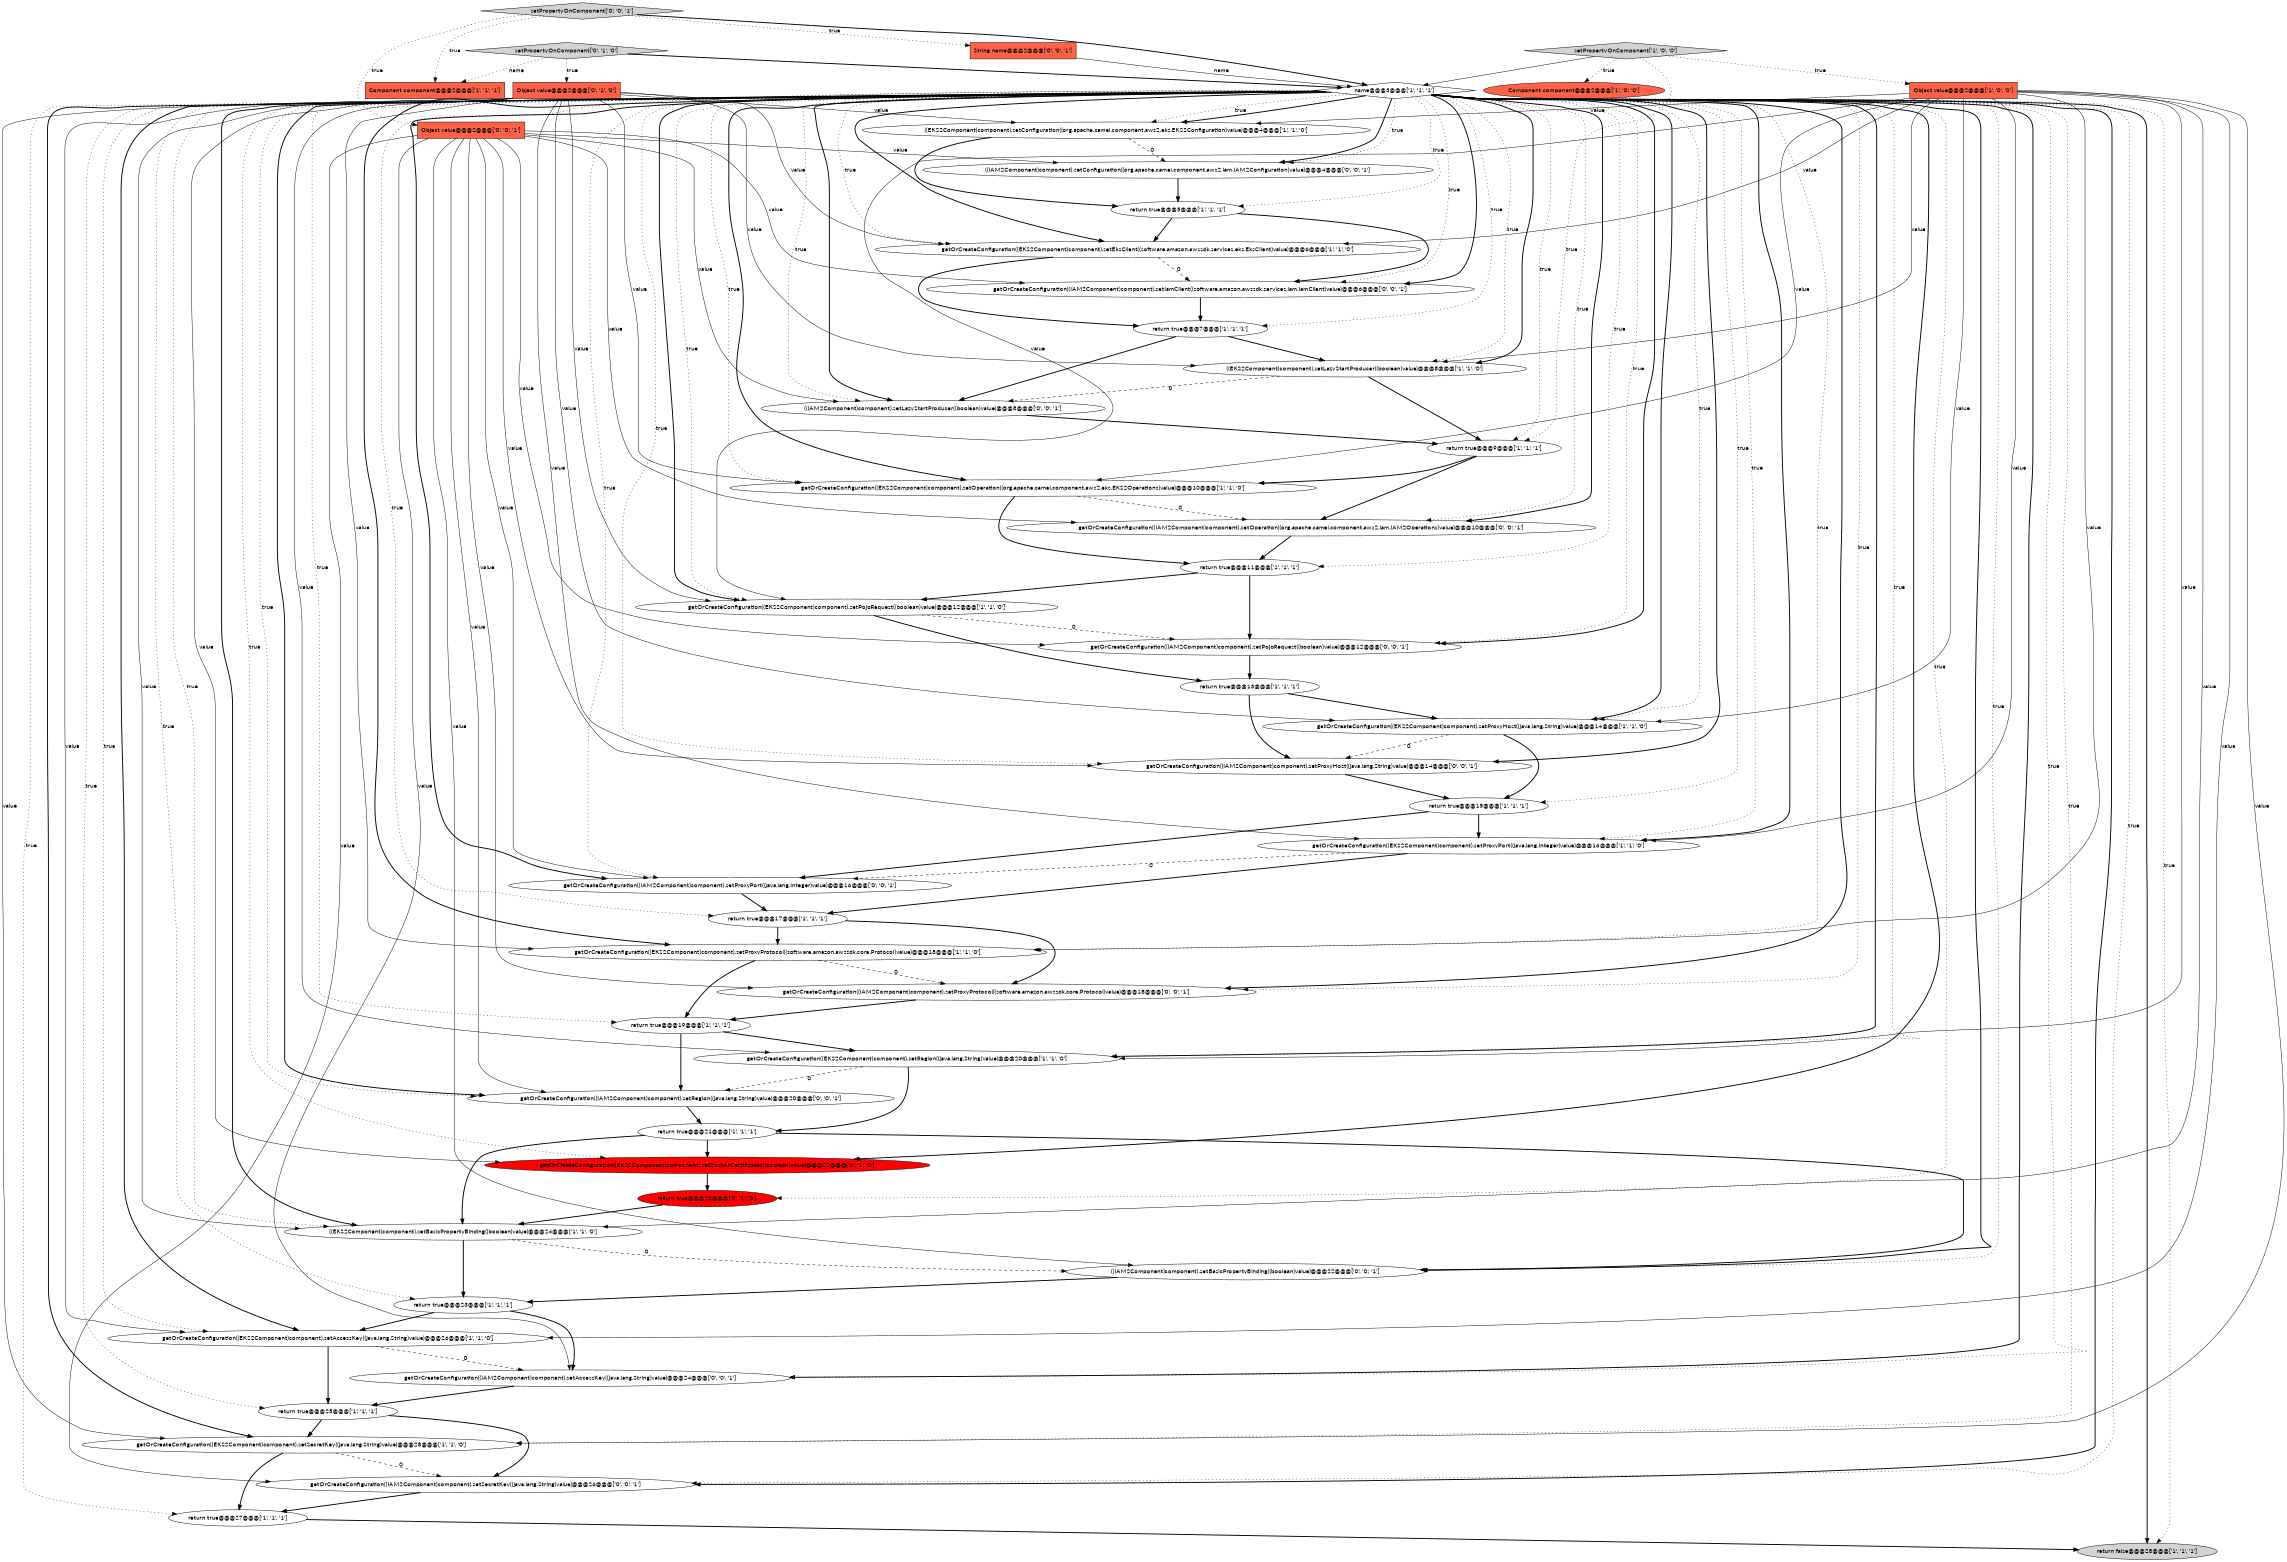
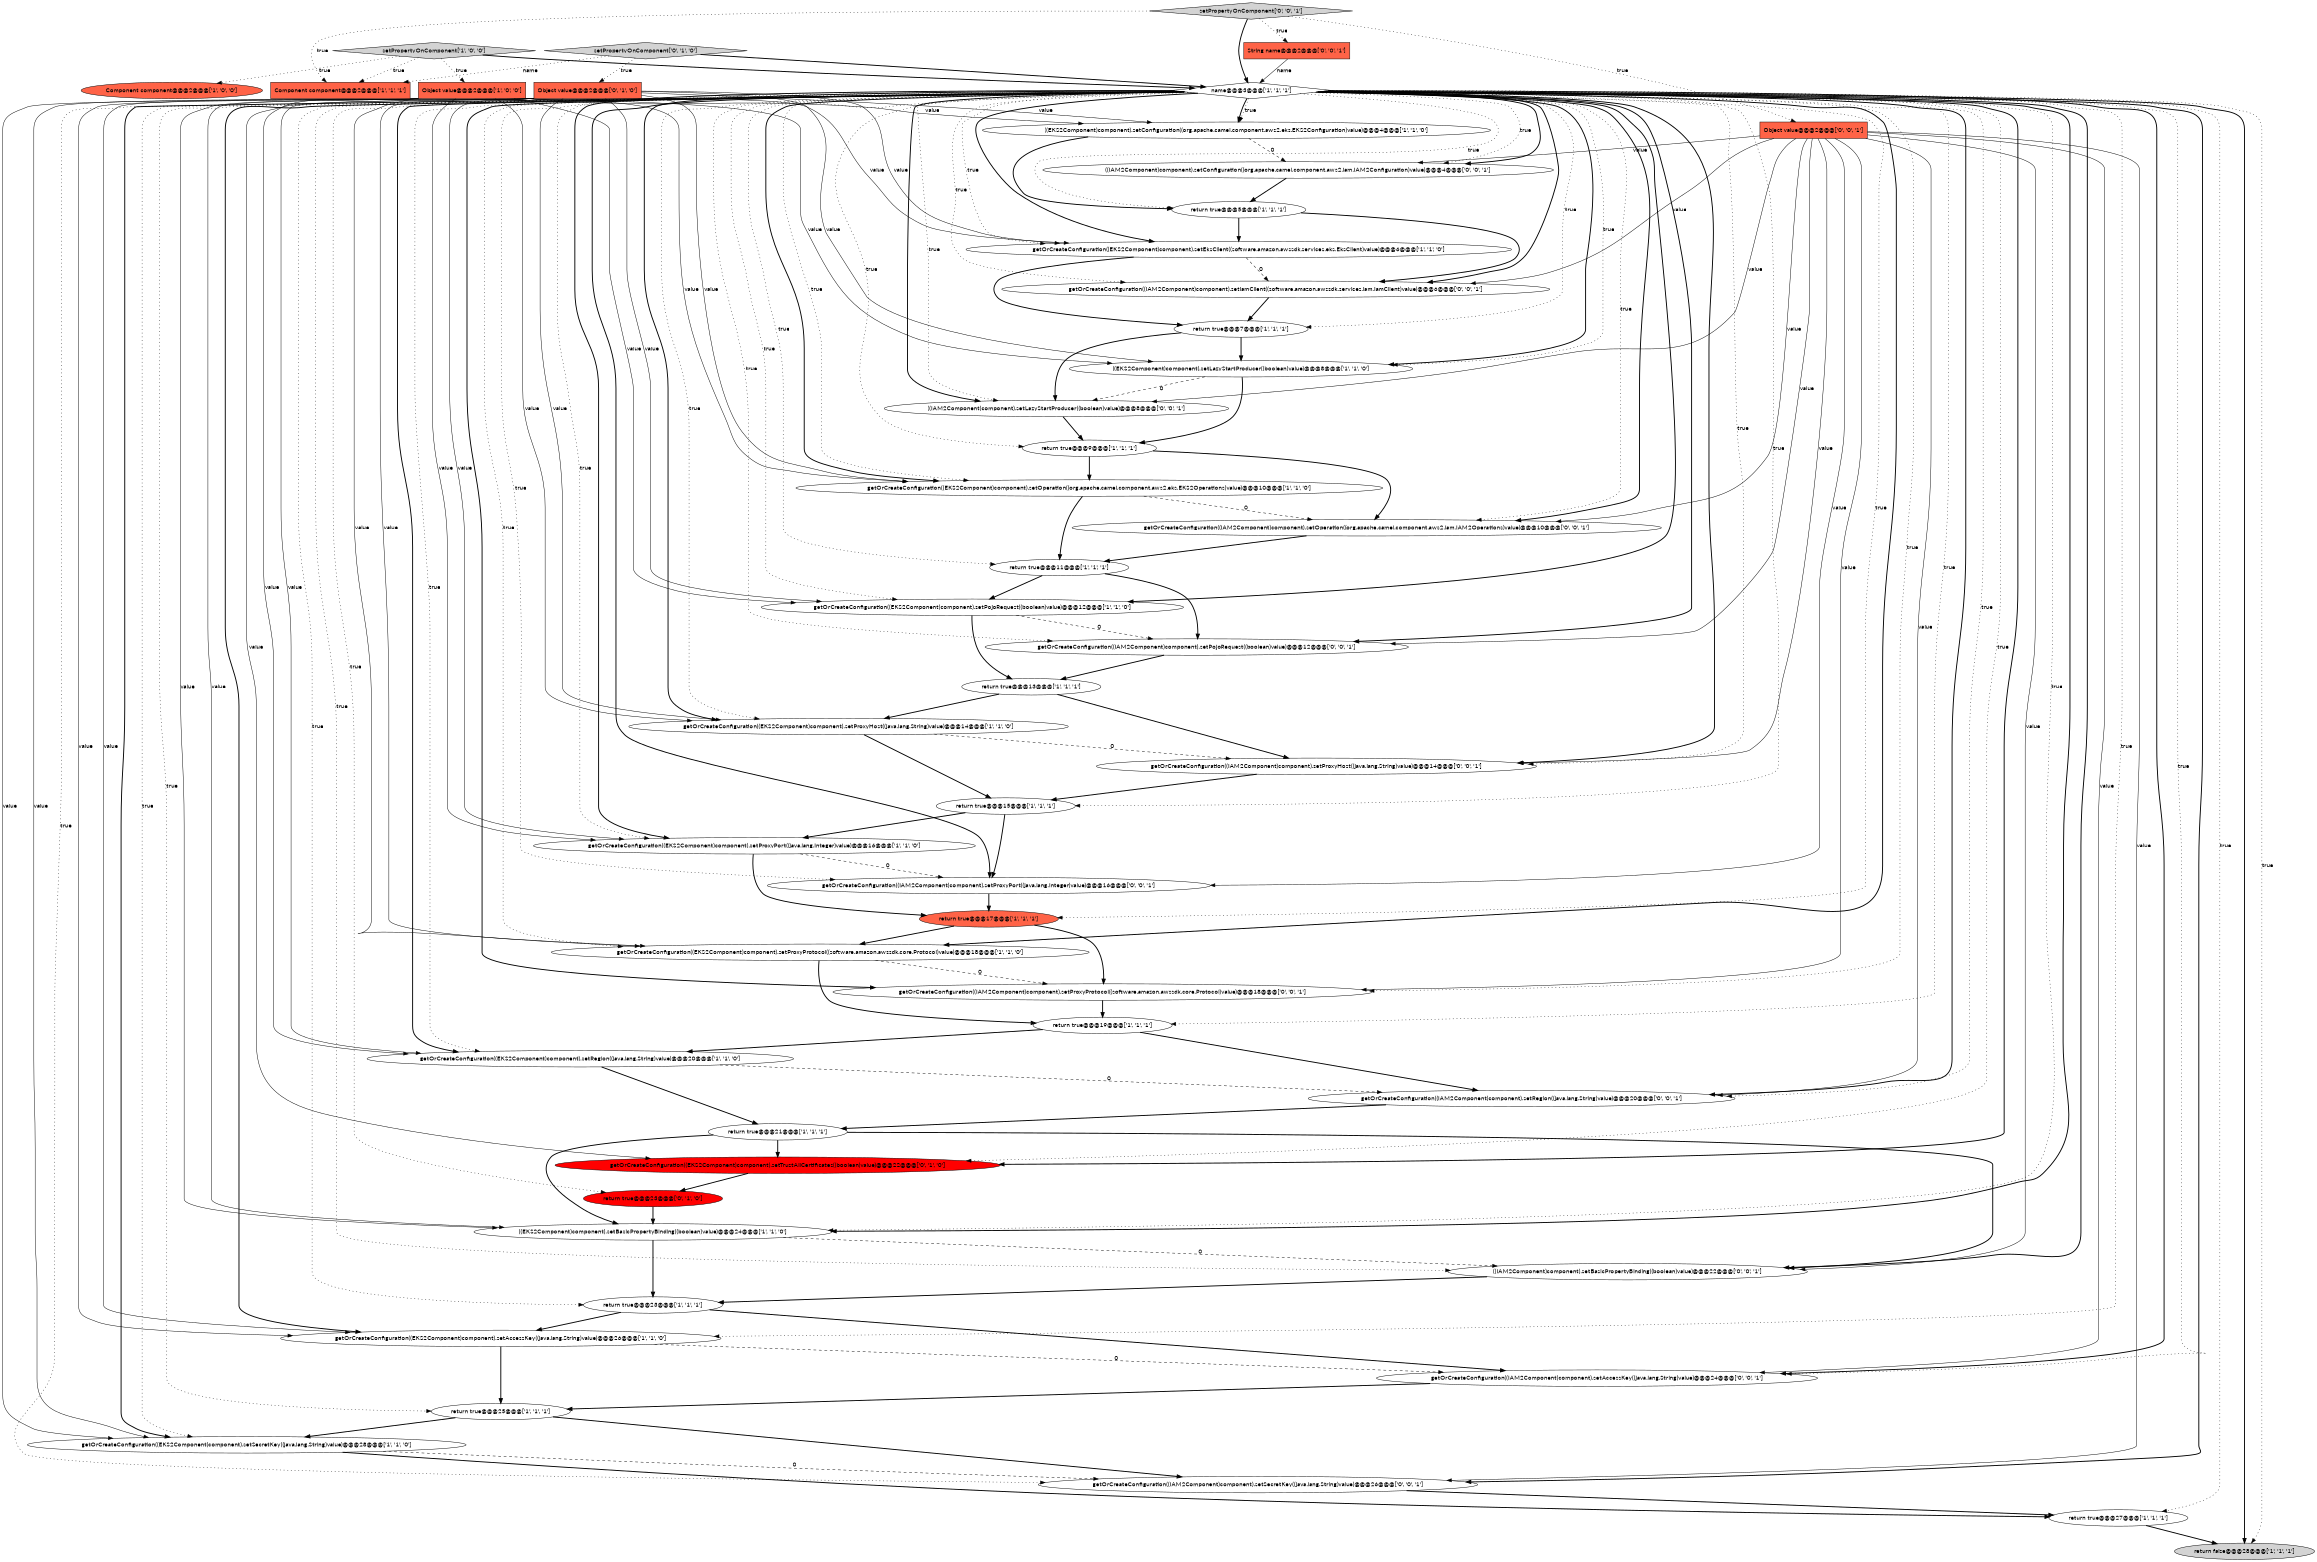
(1511, 70) -> (836, 74)
(1569, 219) -> (391, 69)
(778, 919) -> (989, 919)
